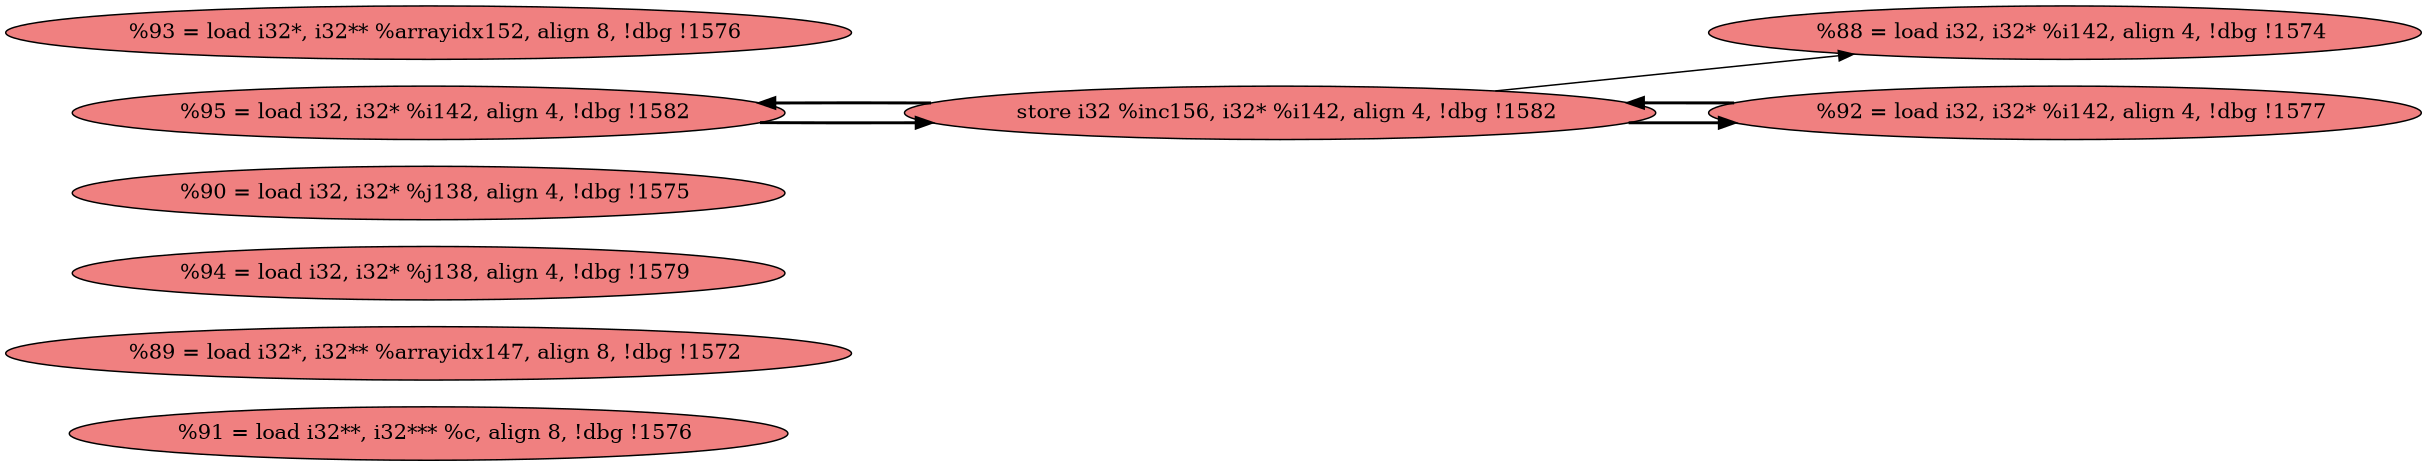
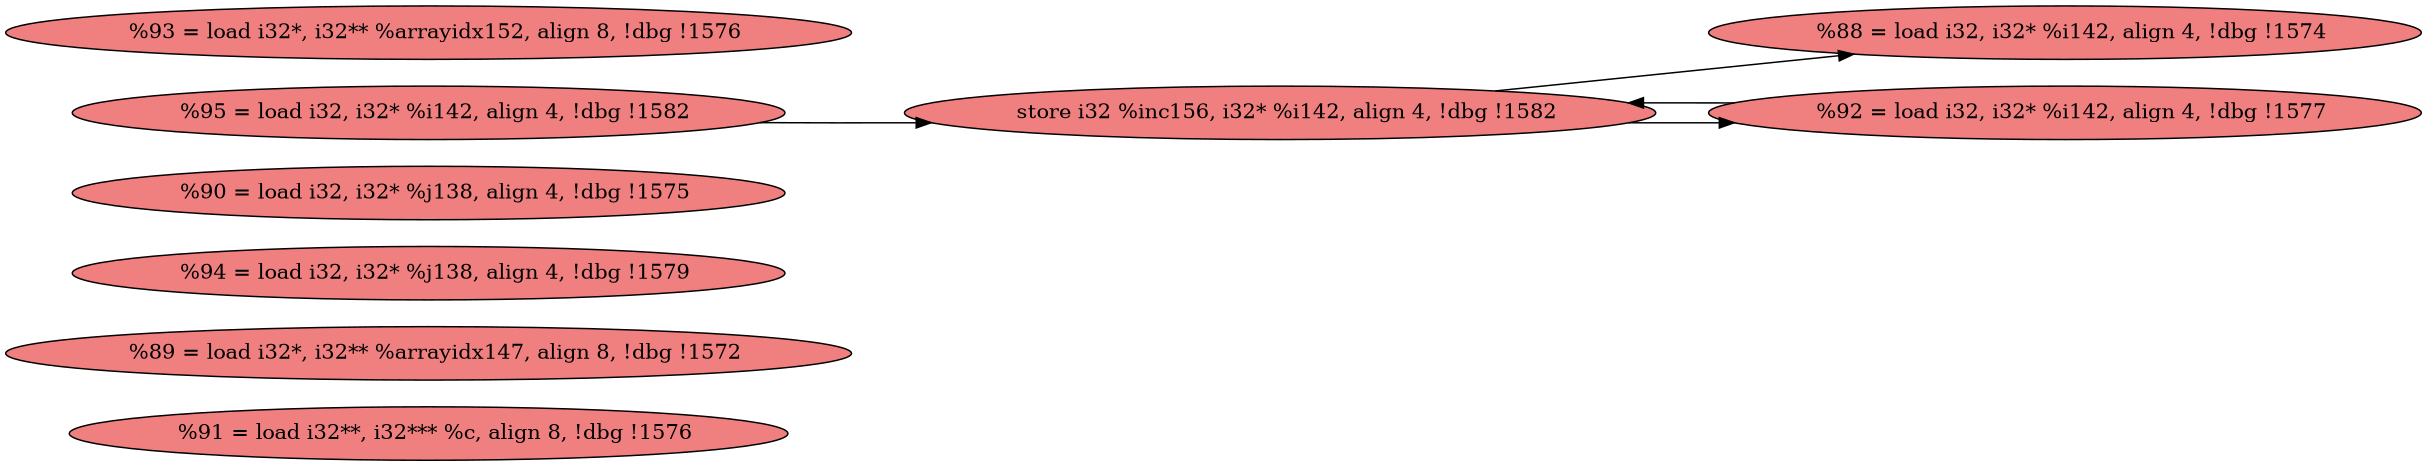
(853, 103) -> none
(1689, 103) -> (1689, 103)
(838, 123) -> (838, 123)
(1674, 123) -> (1674, 123)
